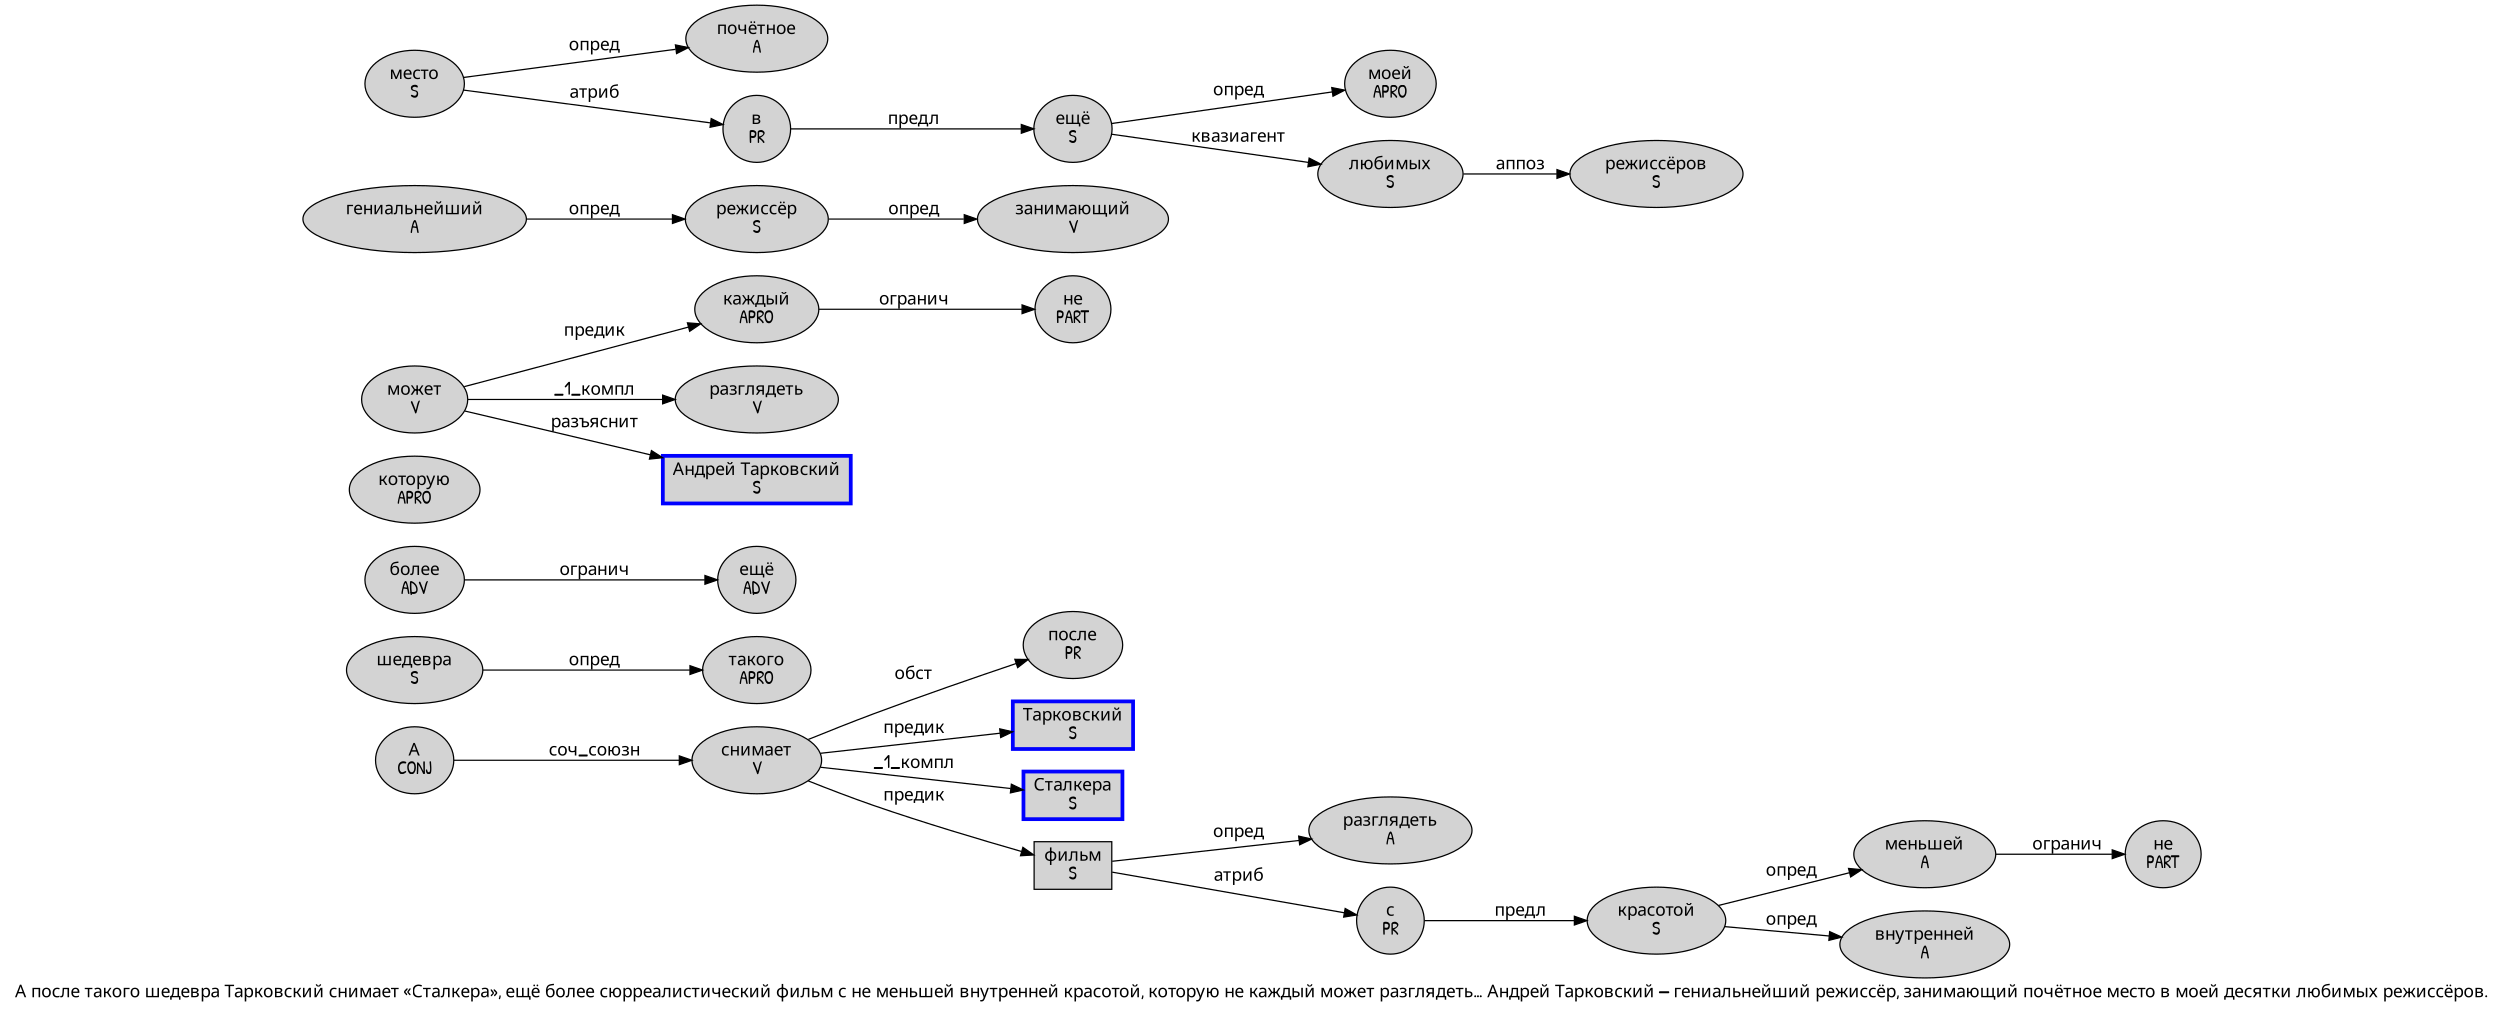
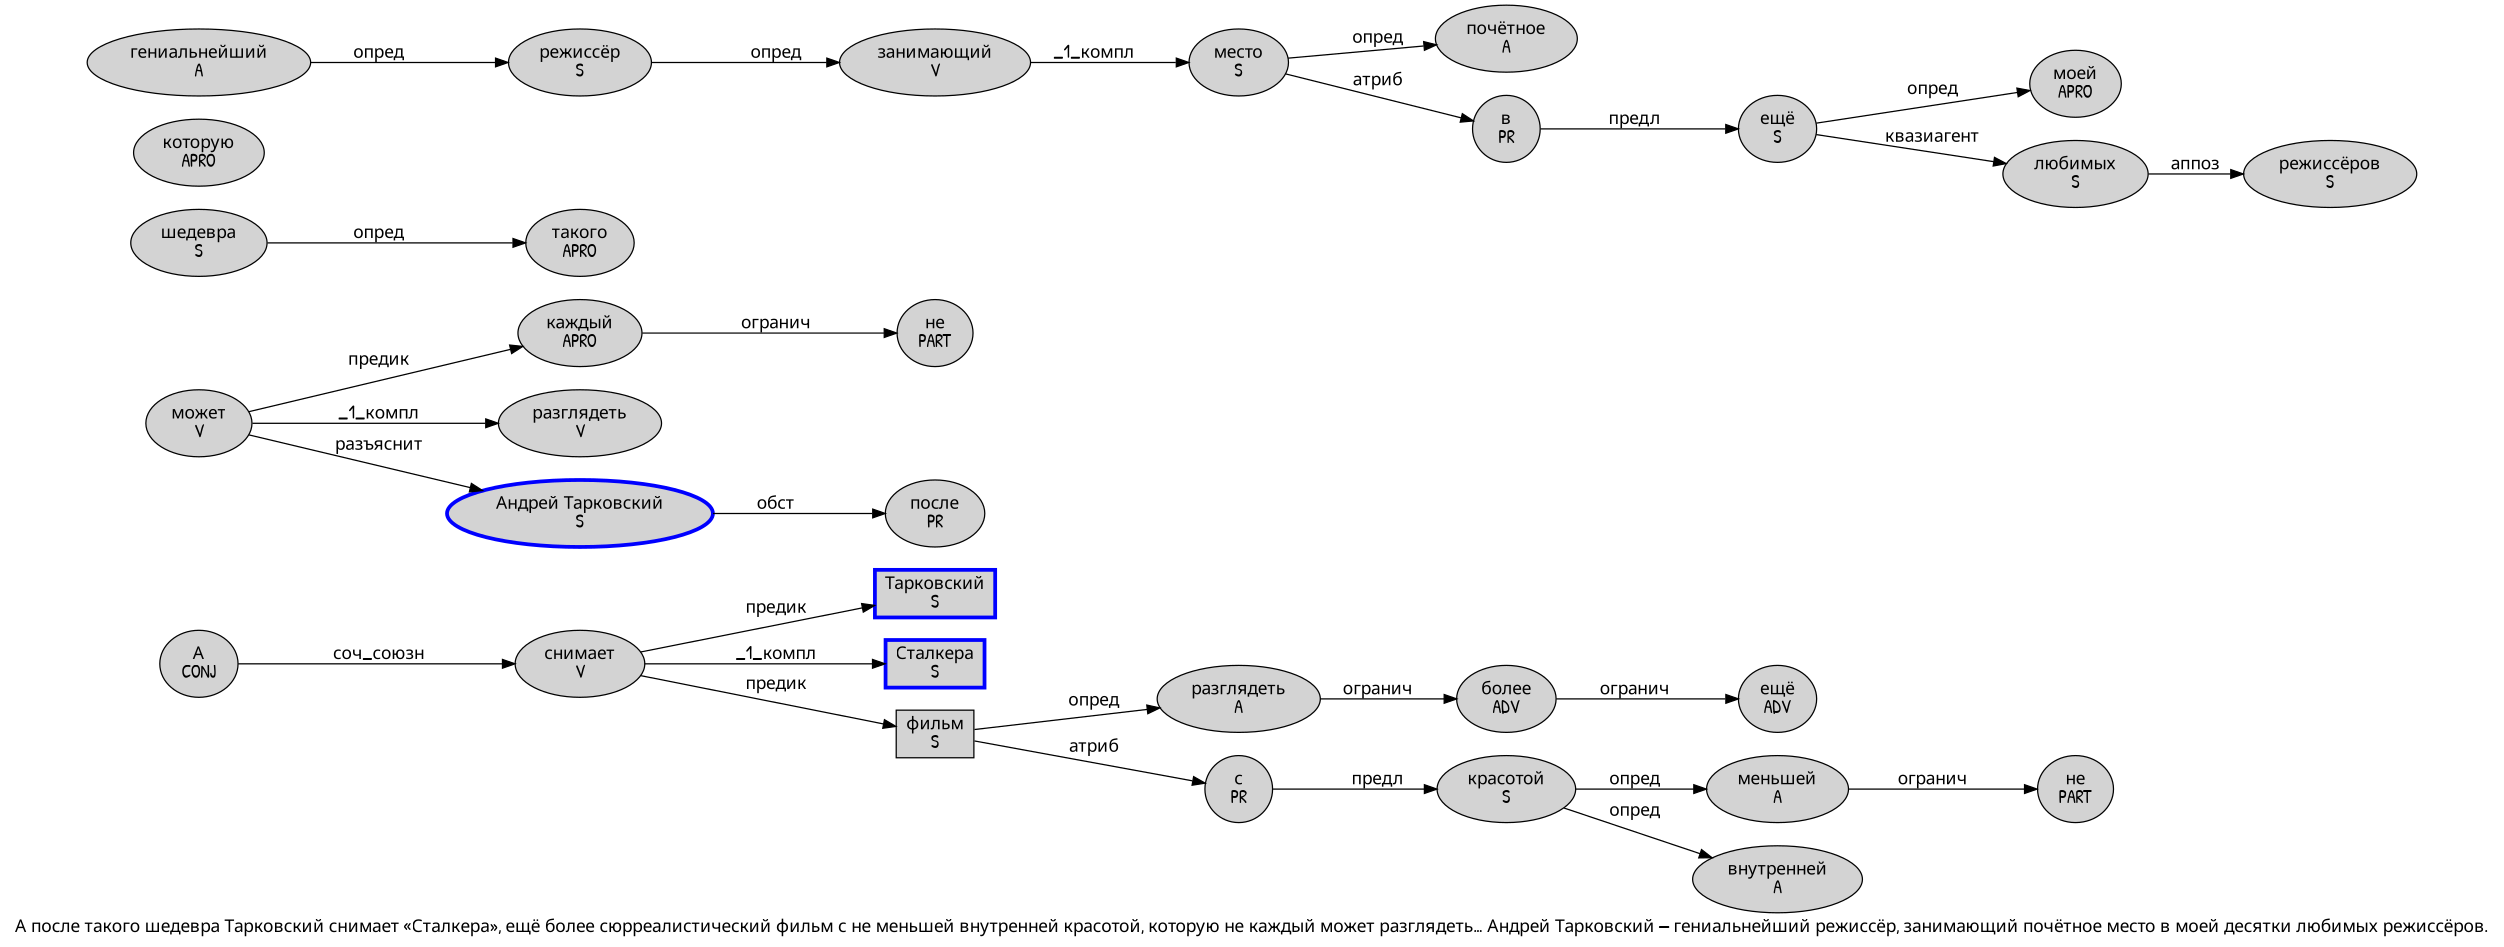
none -> (1103, 62)
(757, 480) -> (580, 513)
none -> (1382, 699)
(912, 700) -> (793, 513)
